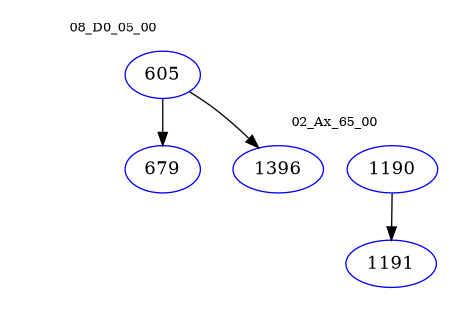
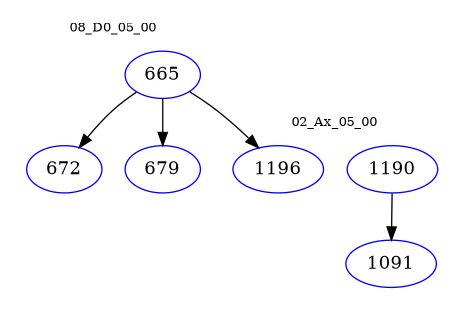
(163, 75) -> (163, 75)
(335, 123) -> (335, 123)
none -> (64, 169)
(278, 169) -> (278, 169)
(391, 264) -> (391, 264)
